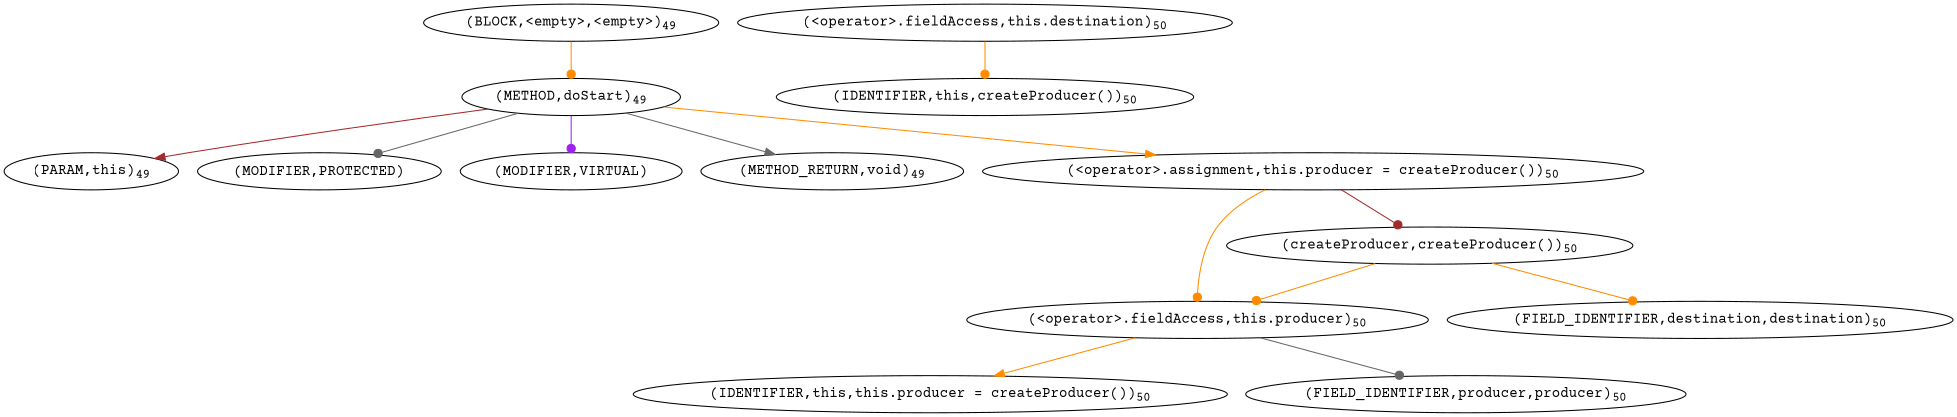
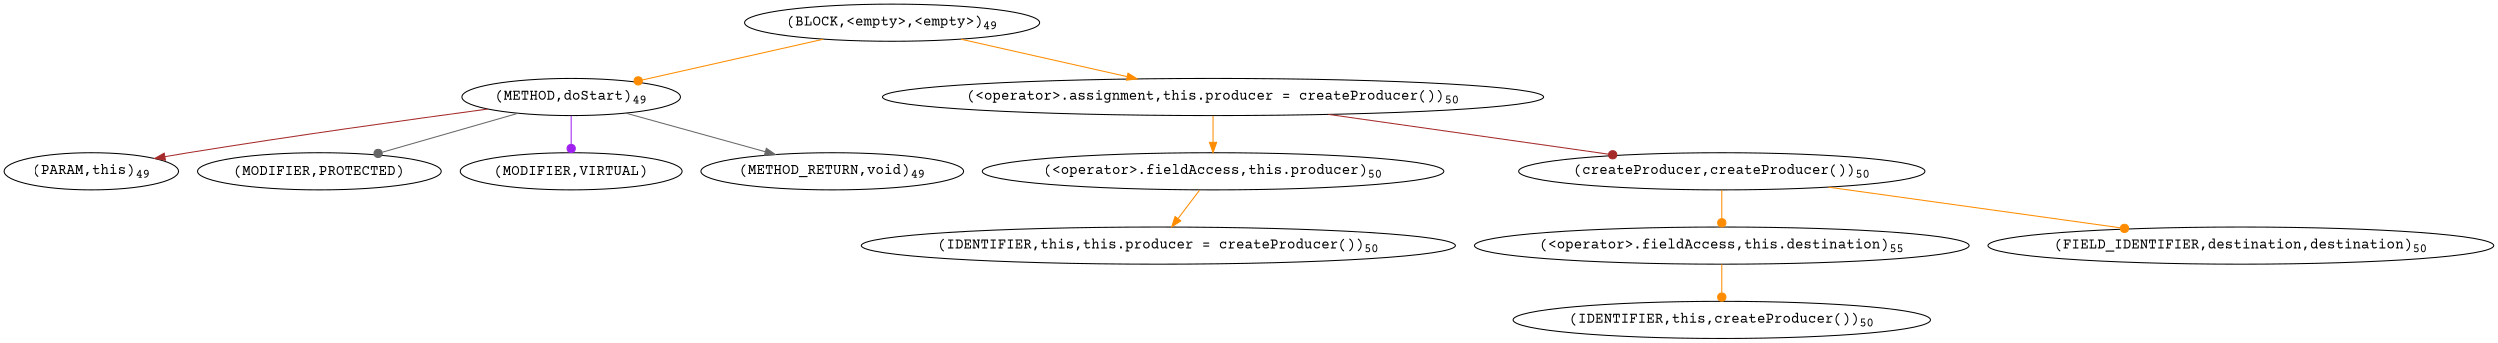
(1160, 21) -> (1897, 244)
(904, 130) -> (1044, 58)
(1215, 231) -> (1213, 129)
(1318, 281) -> (1722, 204)
(1466, 394) -> none
